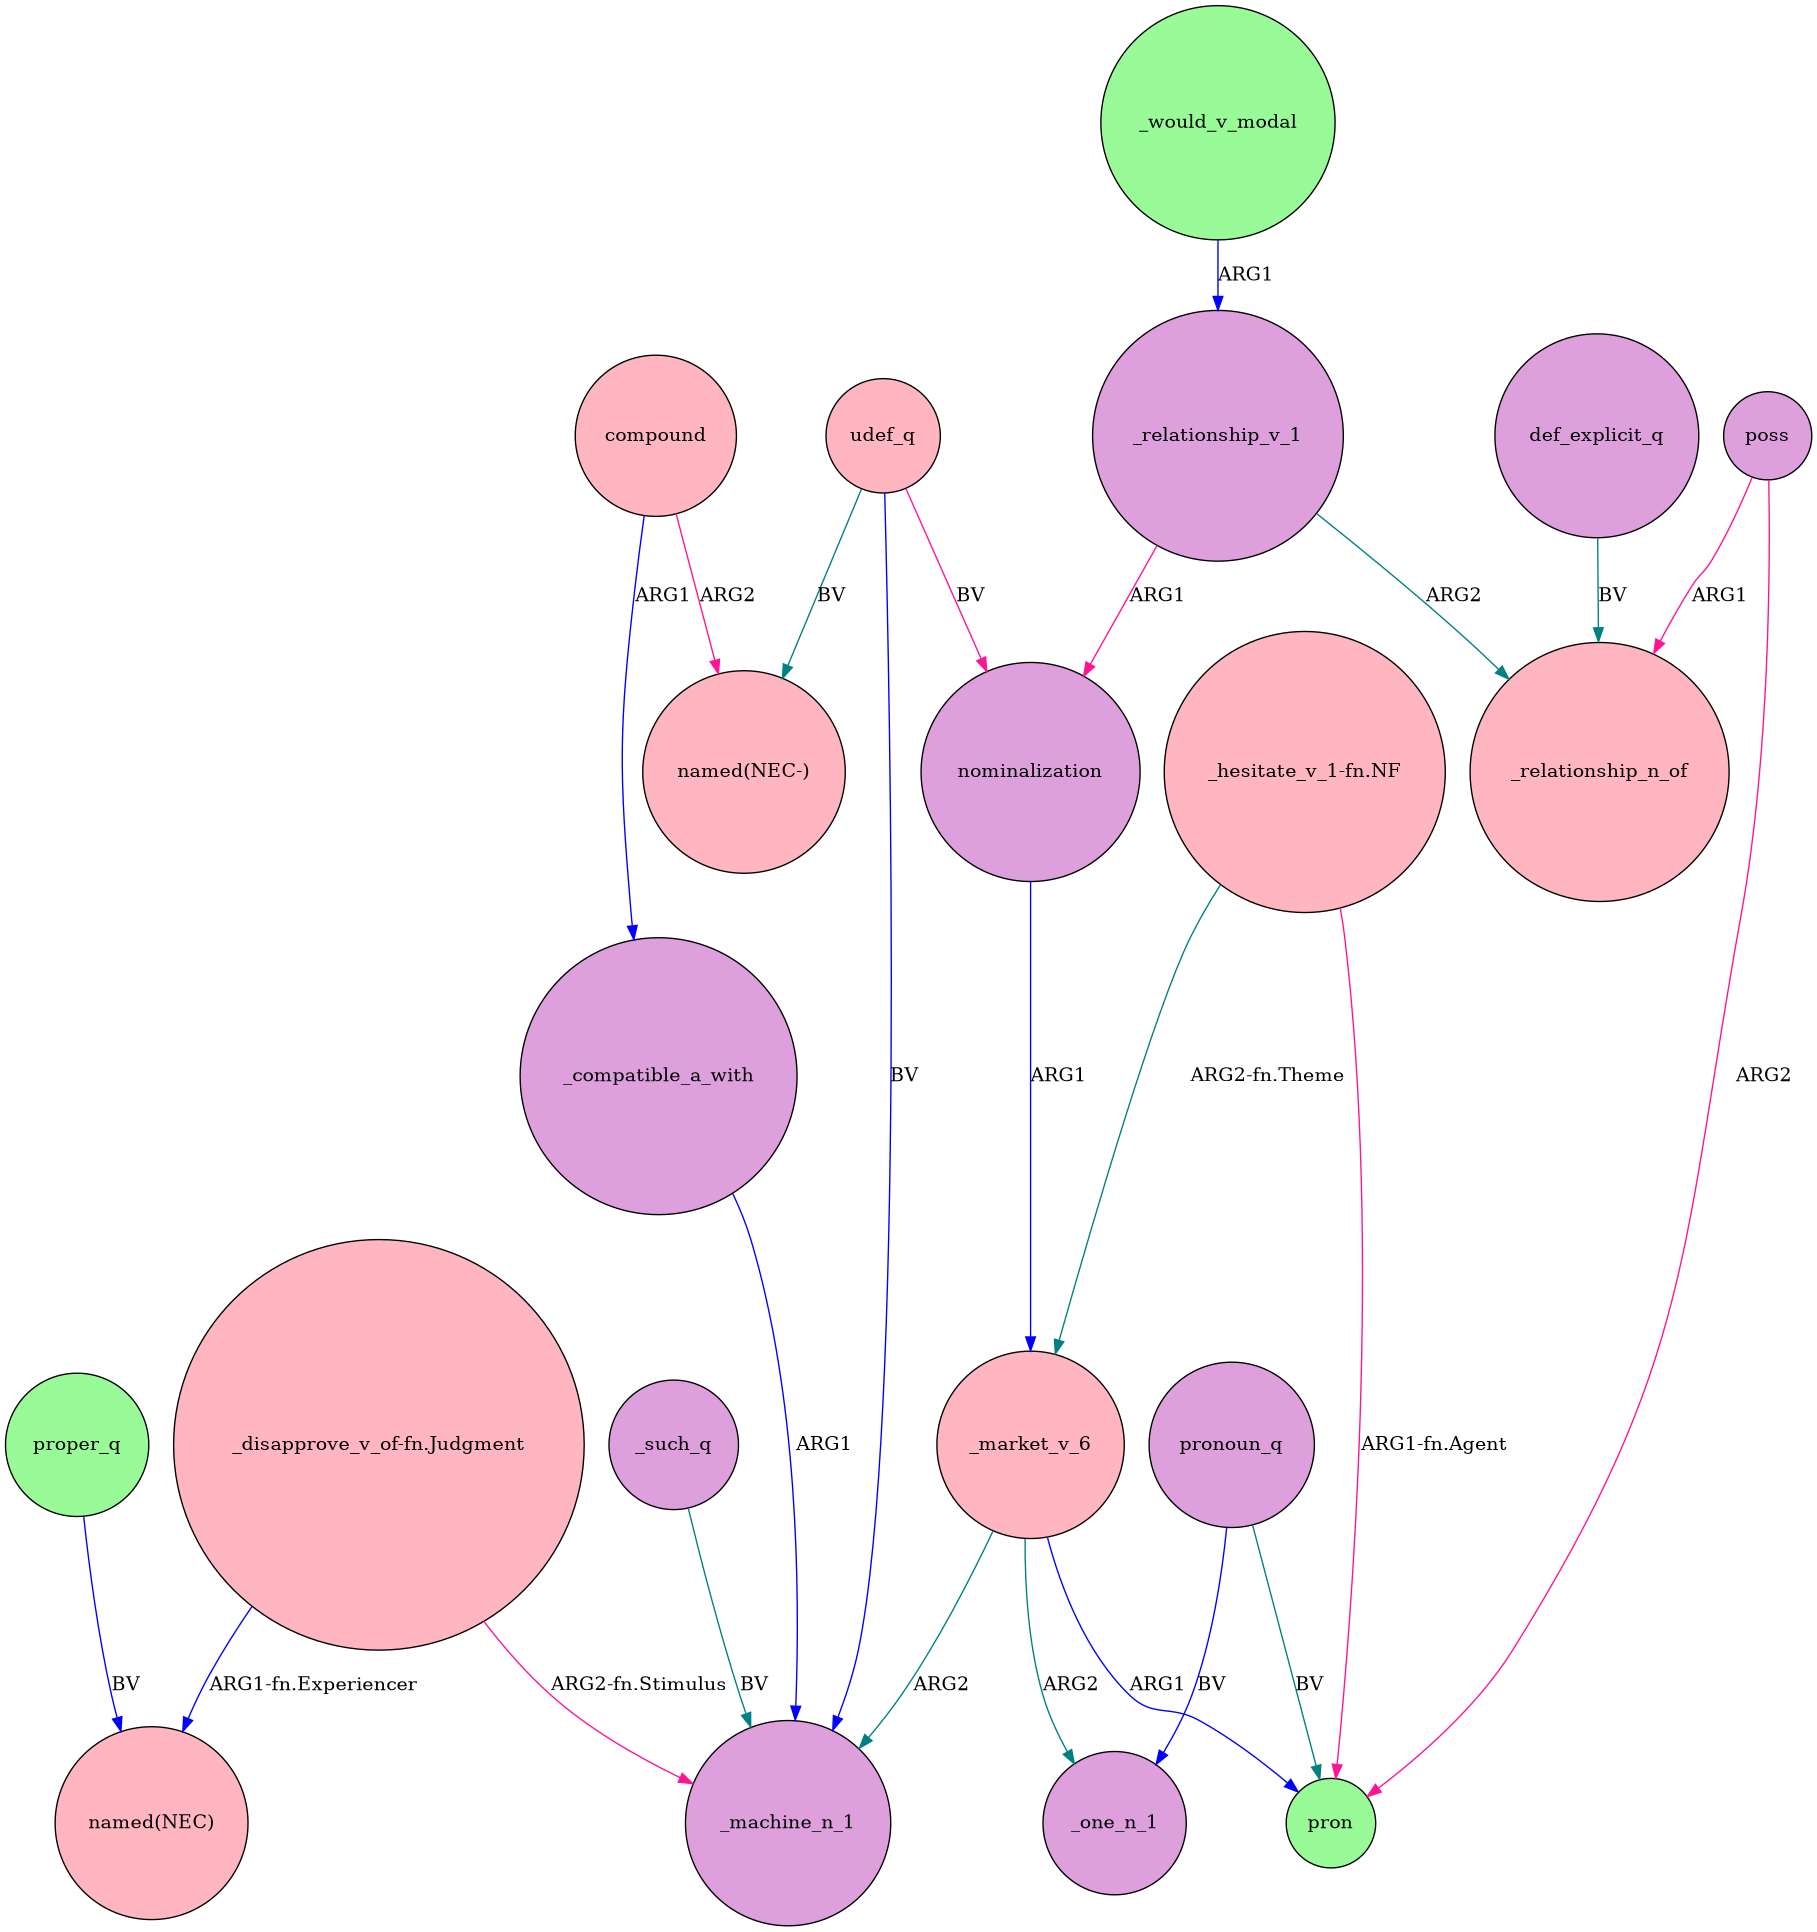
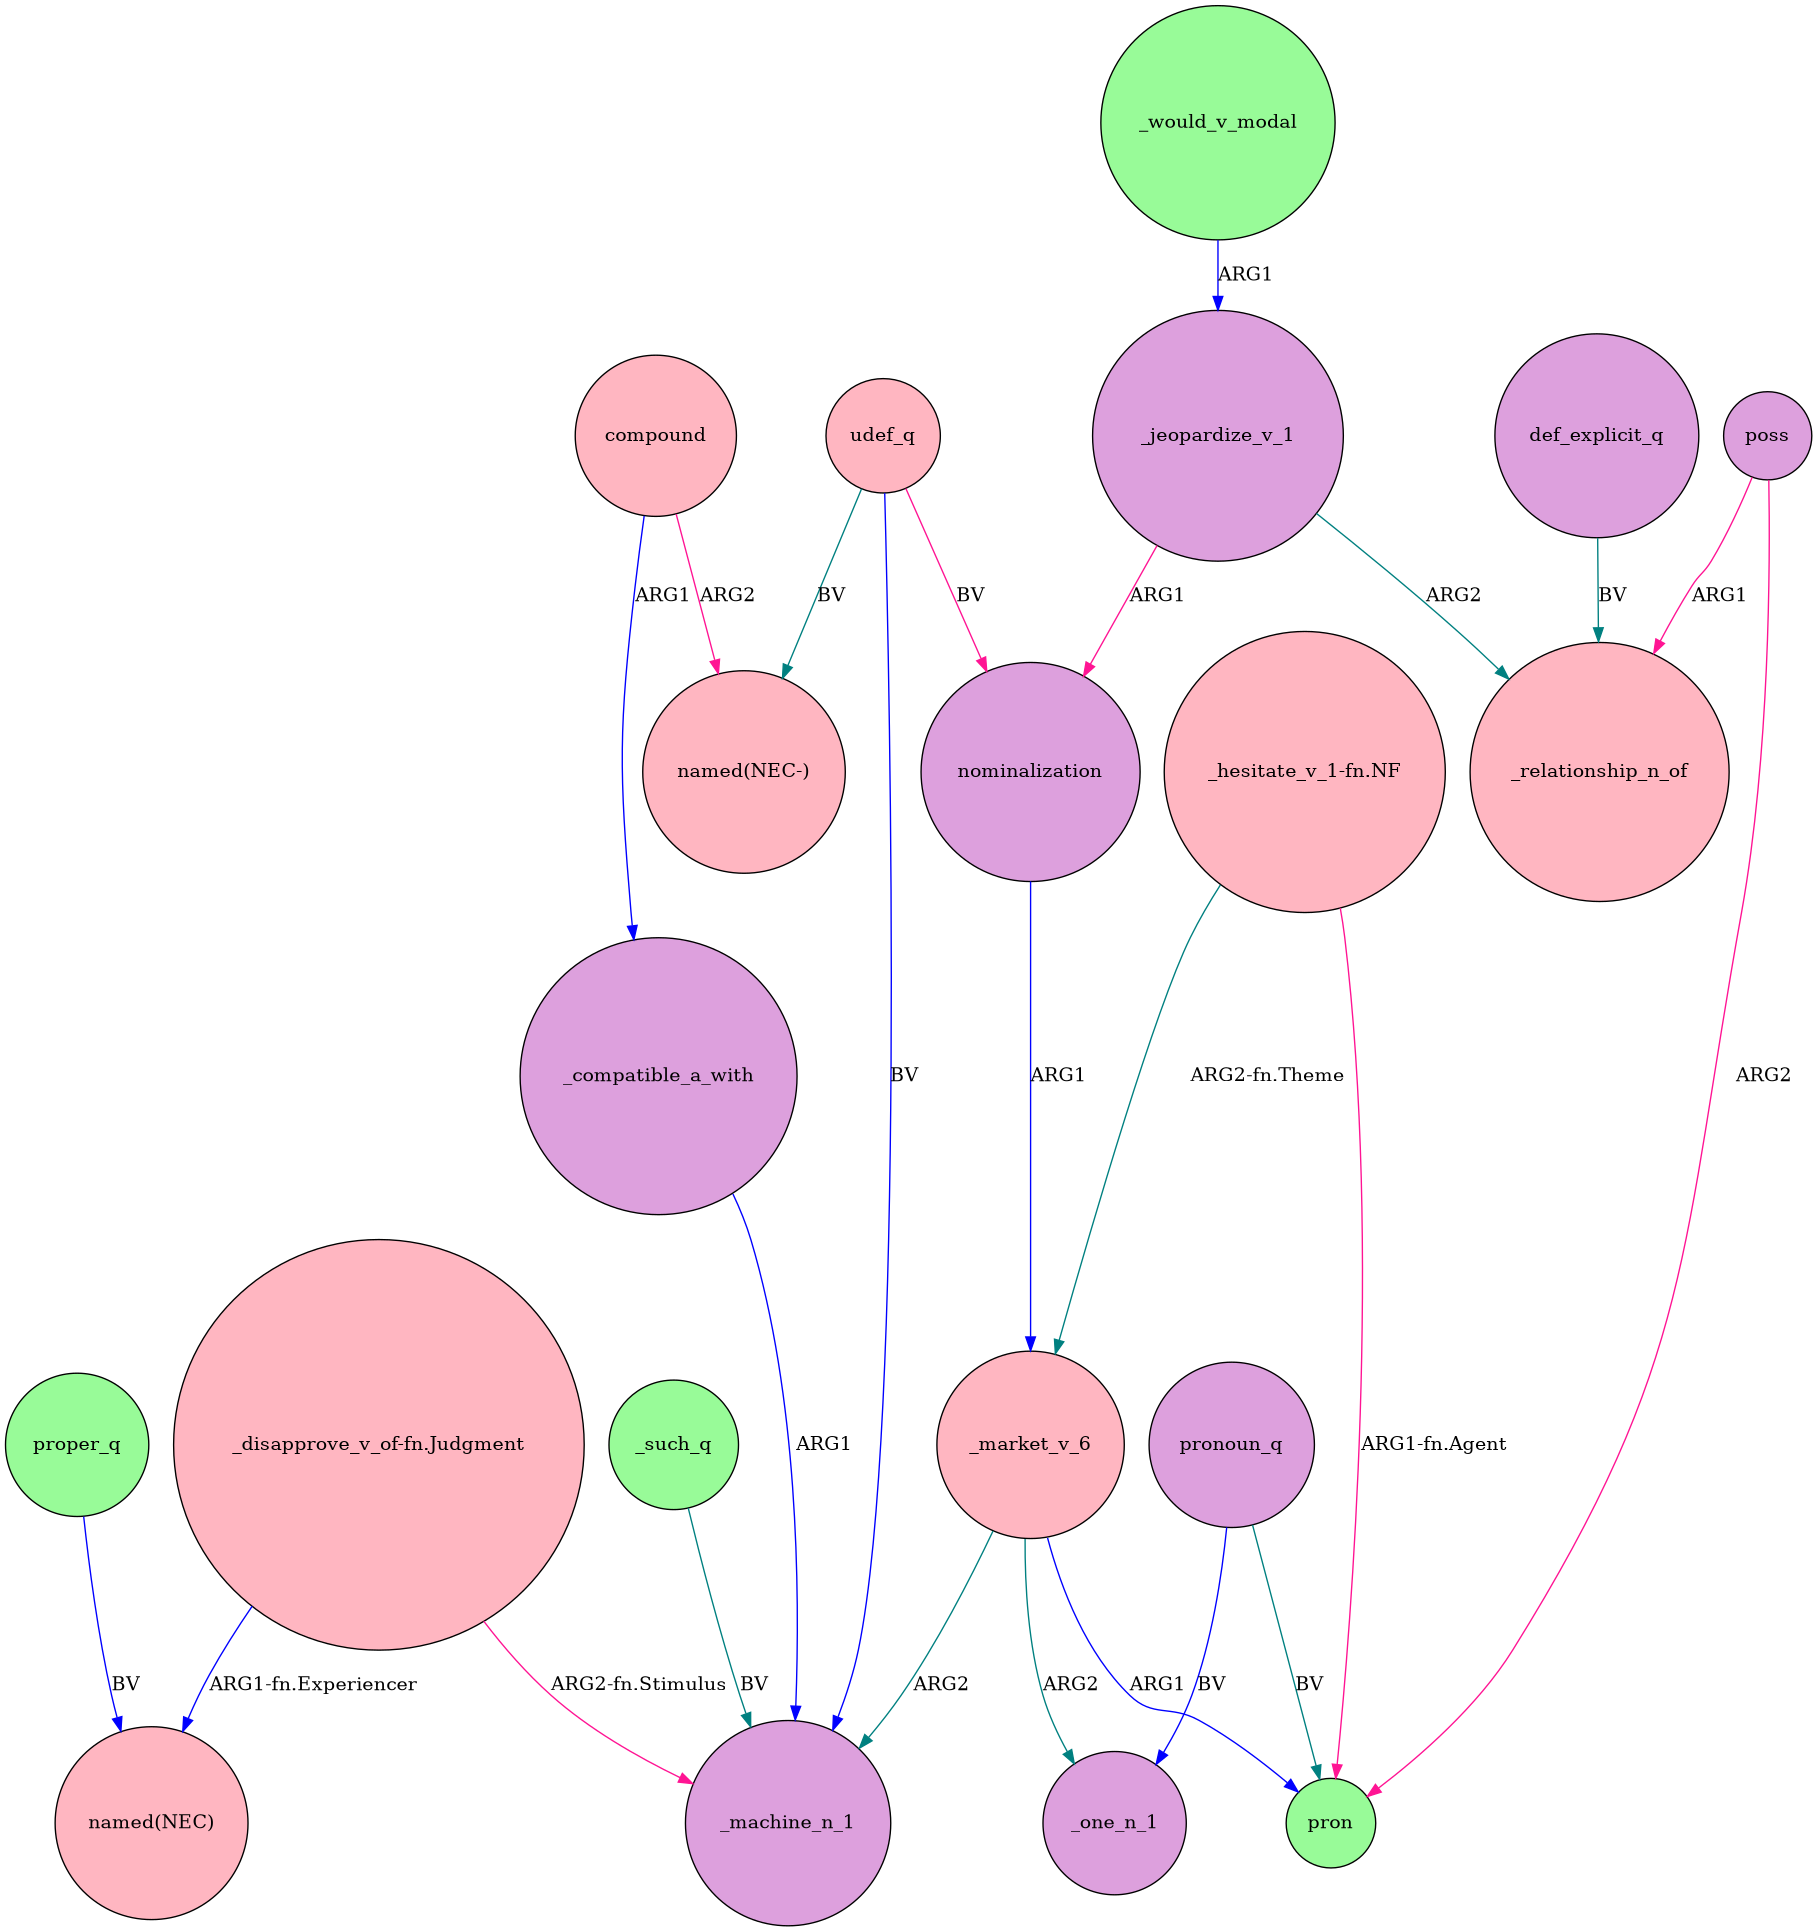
(1218, 436) -> (1218, 436)
(674, 1445) -> (674, 1445)
